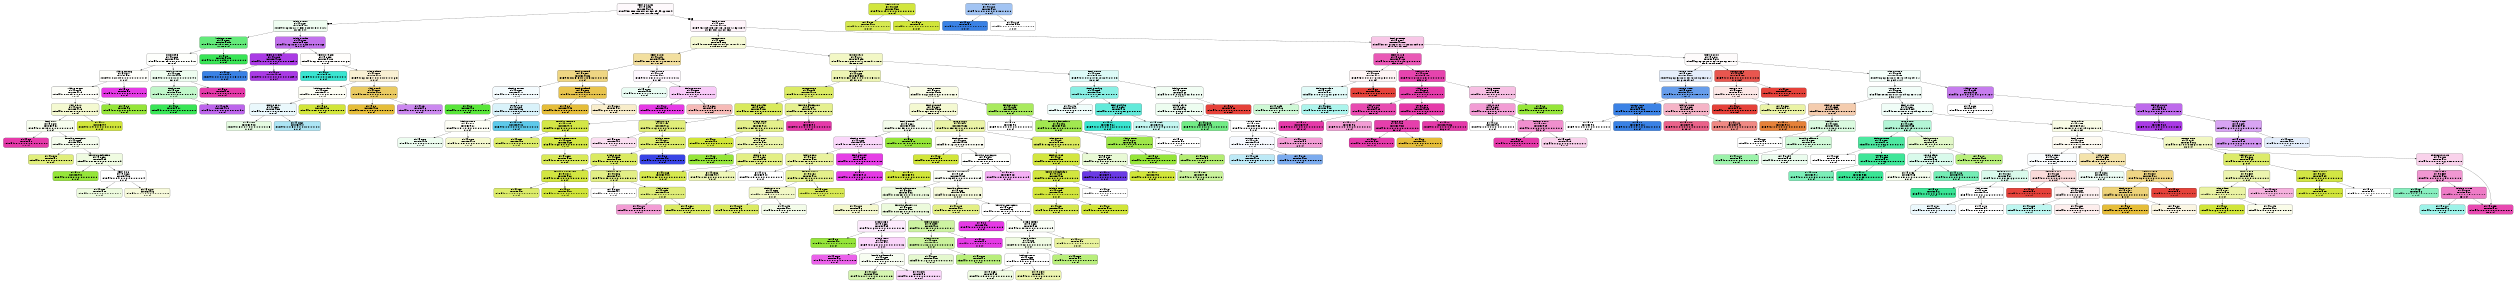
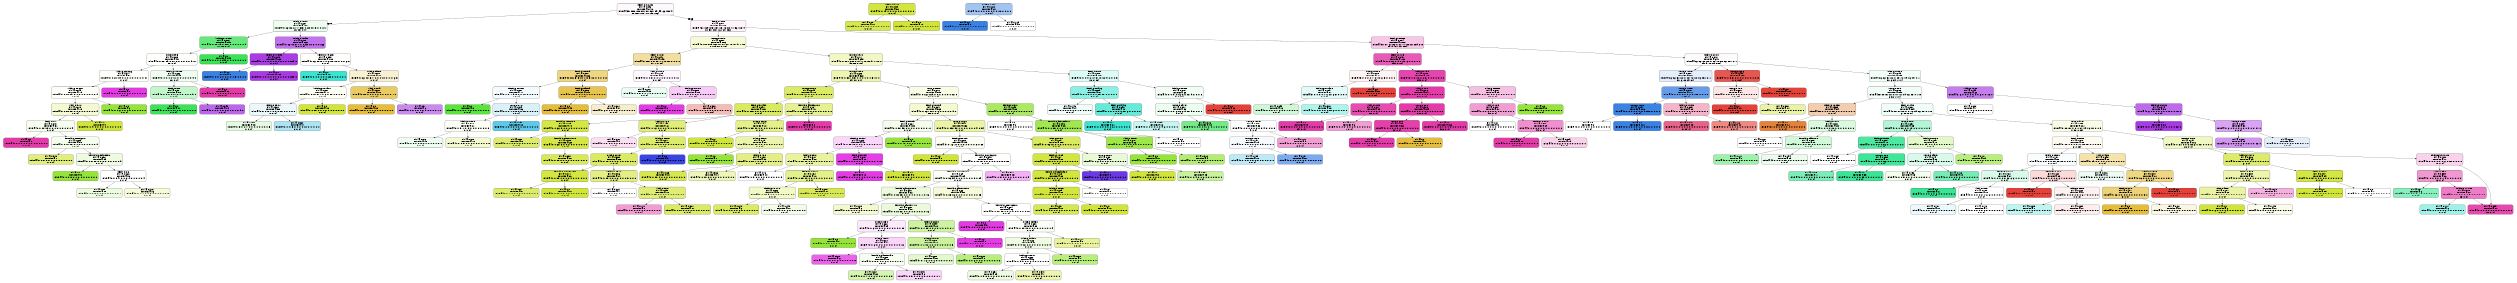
(956, 210) -> none
